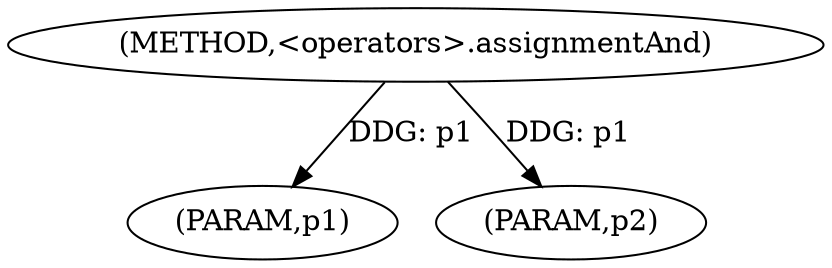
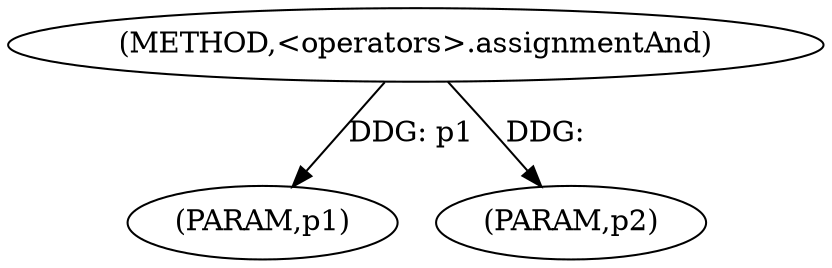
(568, 134) -> (550, 134)
